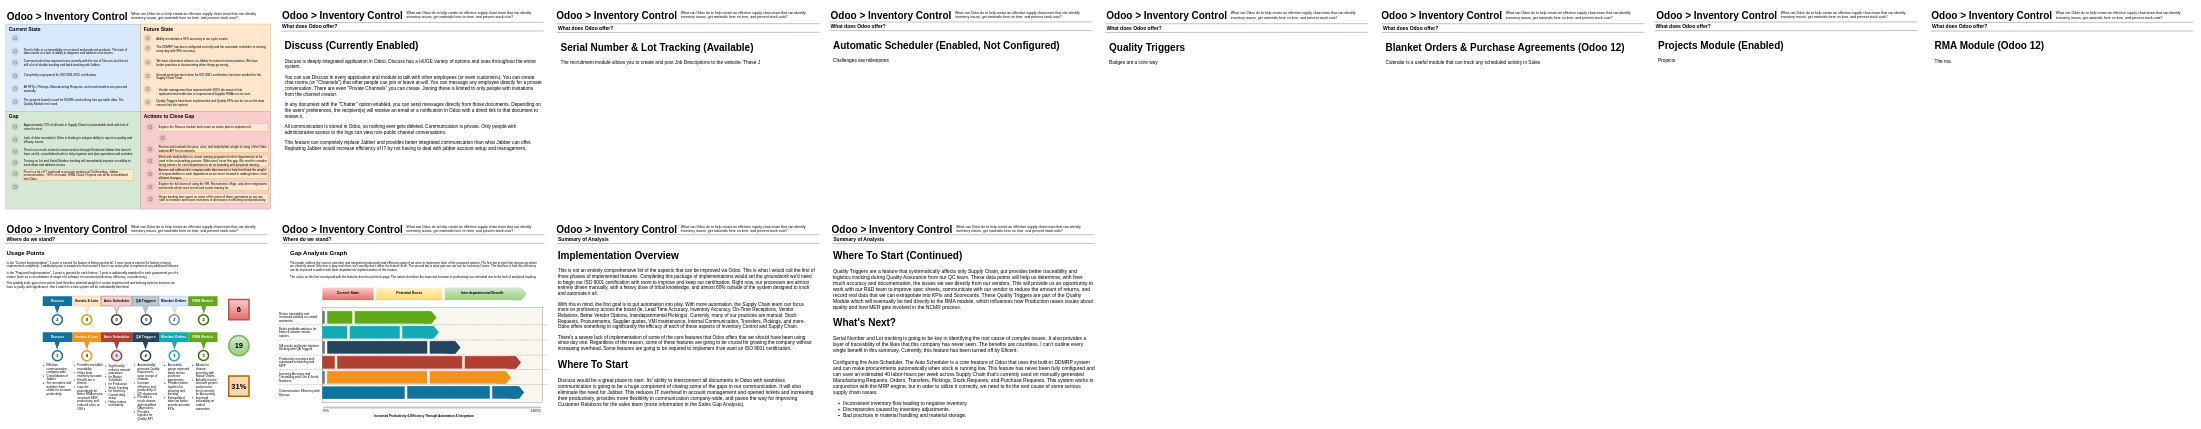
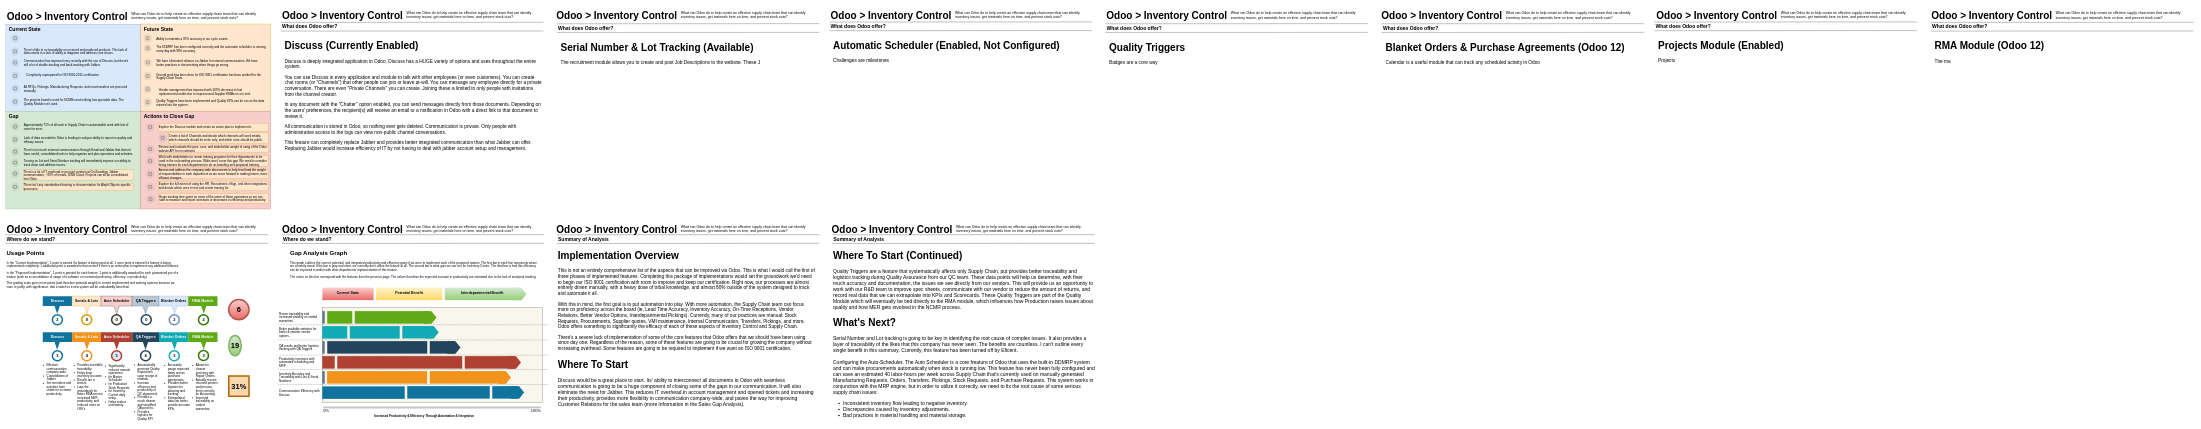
(1476, 40) -> (1475, 40)
(78, 75) -> (81, 75)
none -> (218, 138)
none -> (78, 187)
(409, 293) -> (409, 293)
(239, 310) -> (239, 310)
(239, 346) -> (235, 346)
(116, 386) -> (116, 386)
